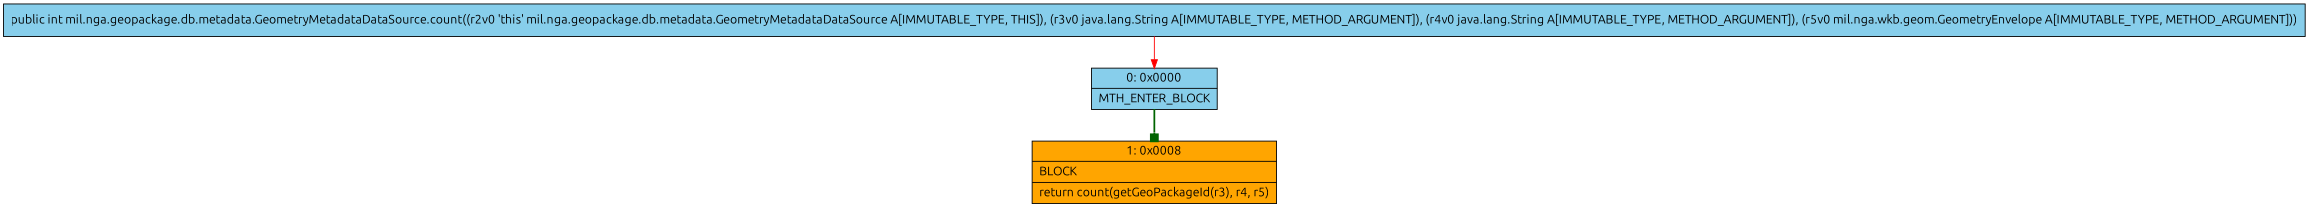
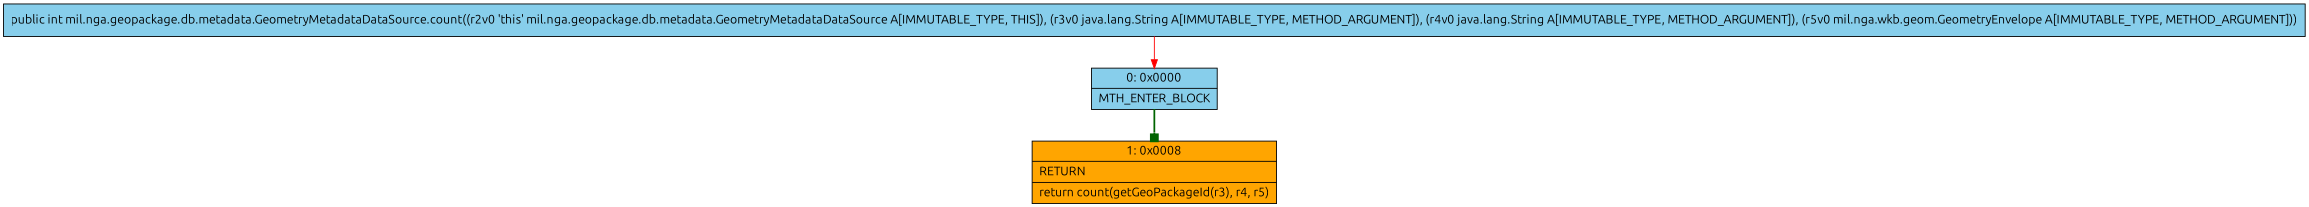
(1058, 171) -> (1062, 171)
